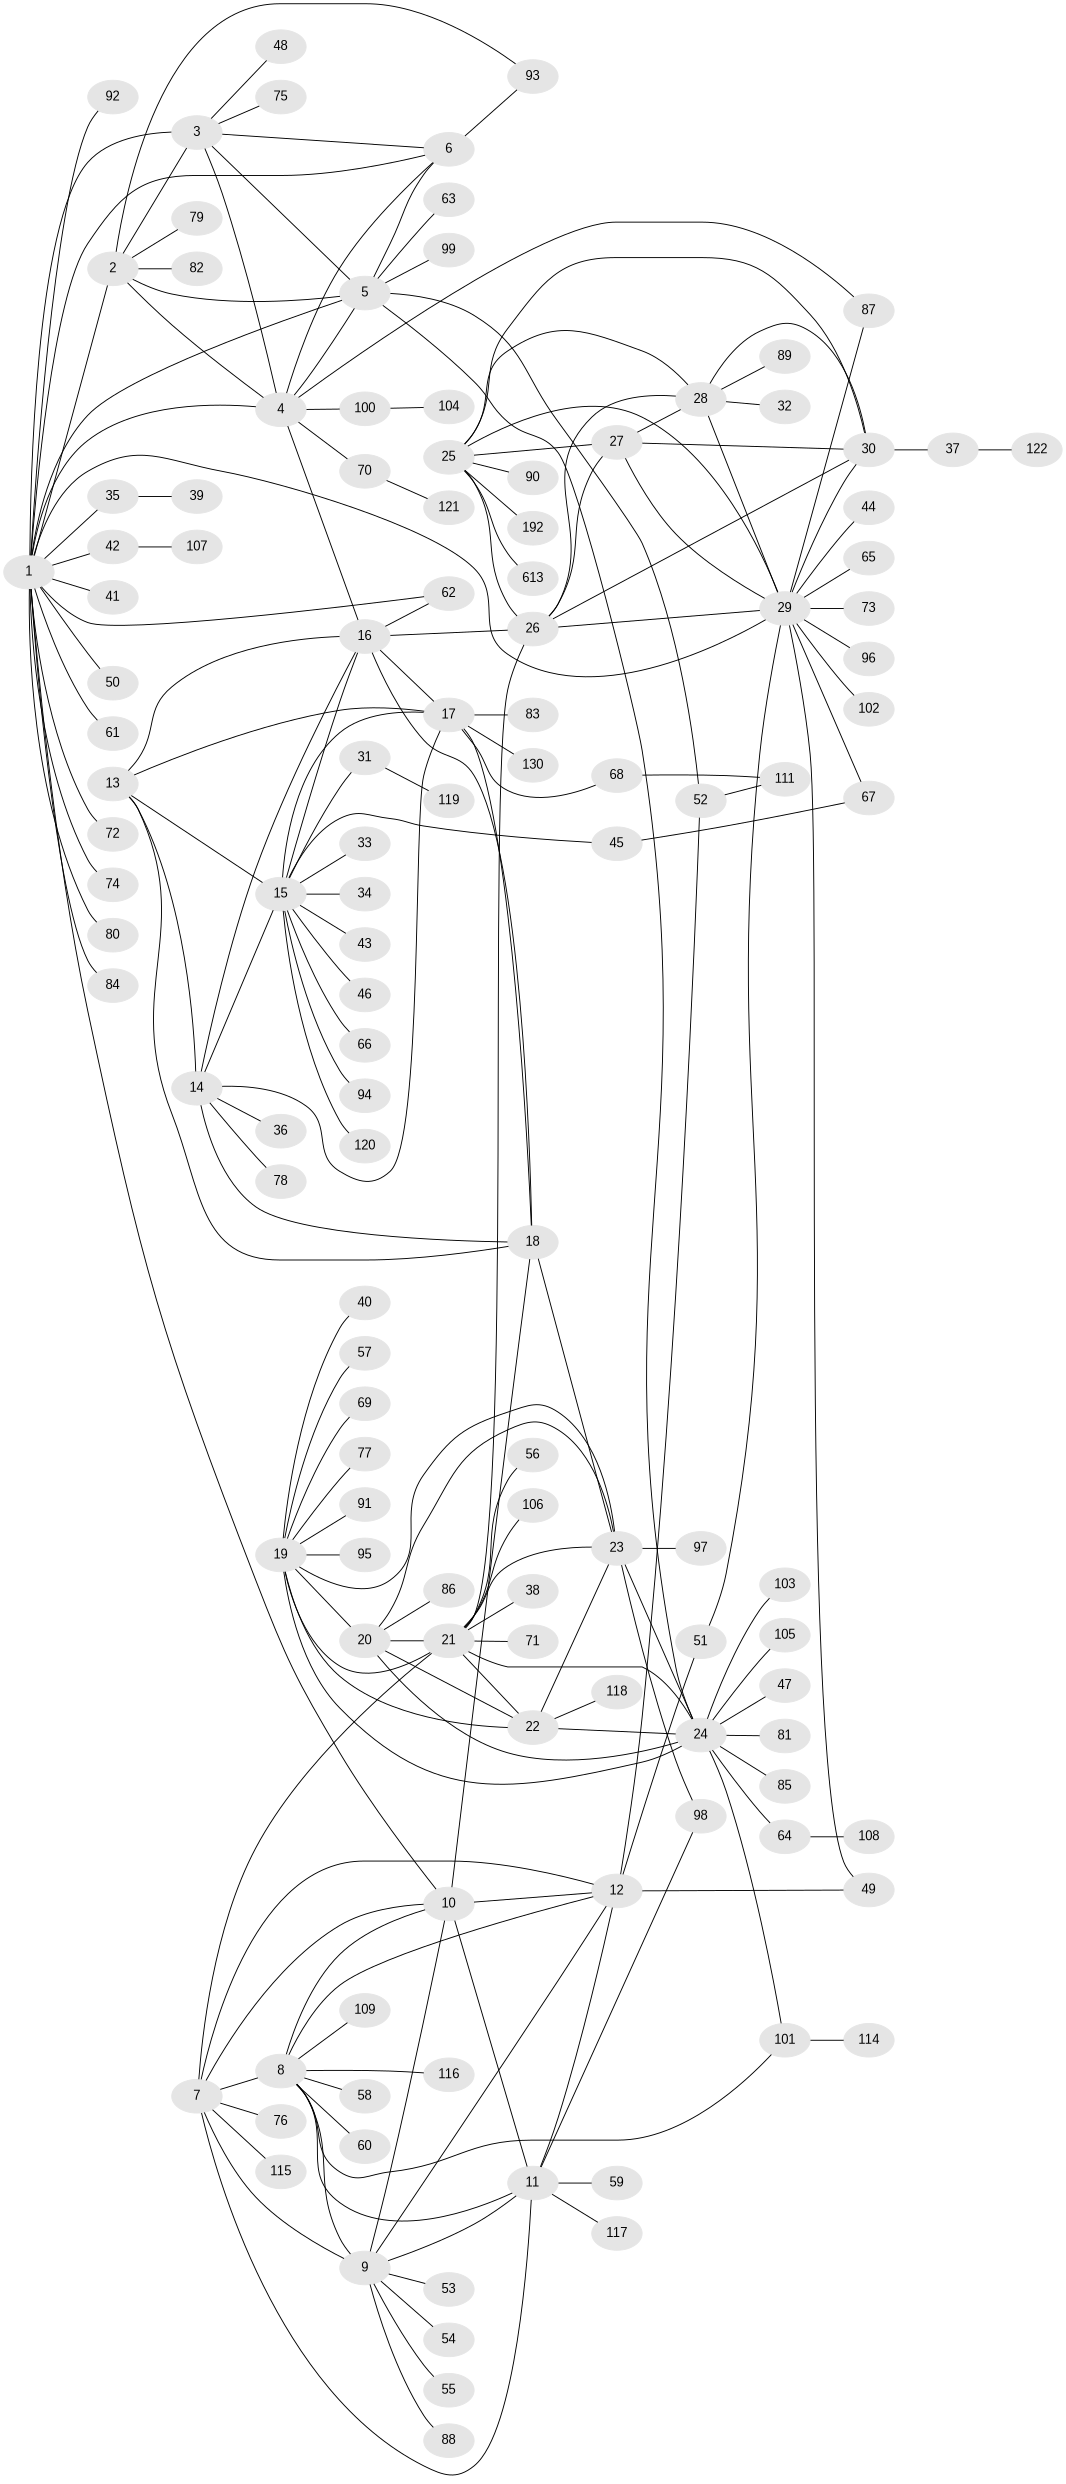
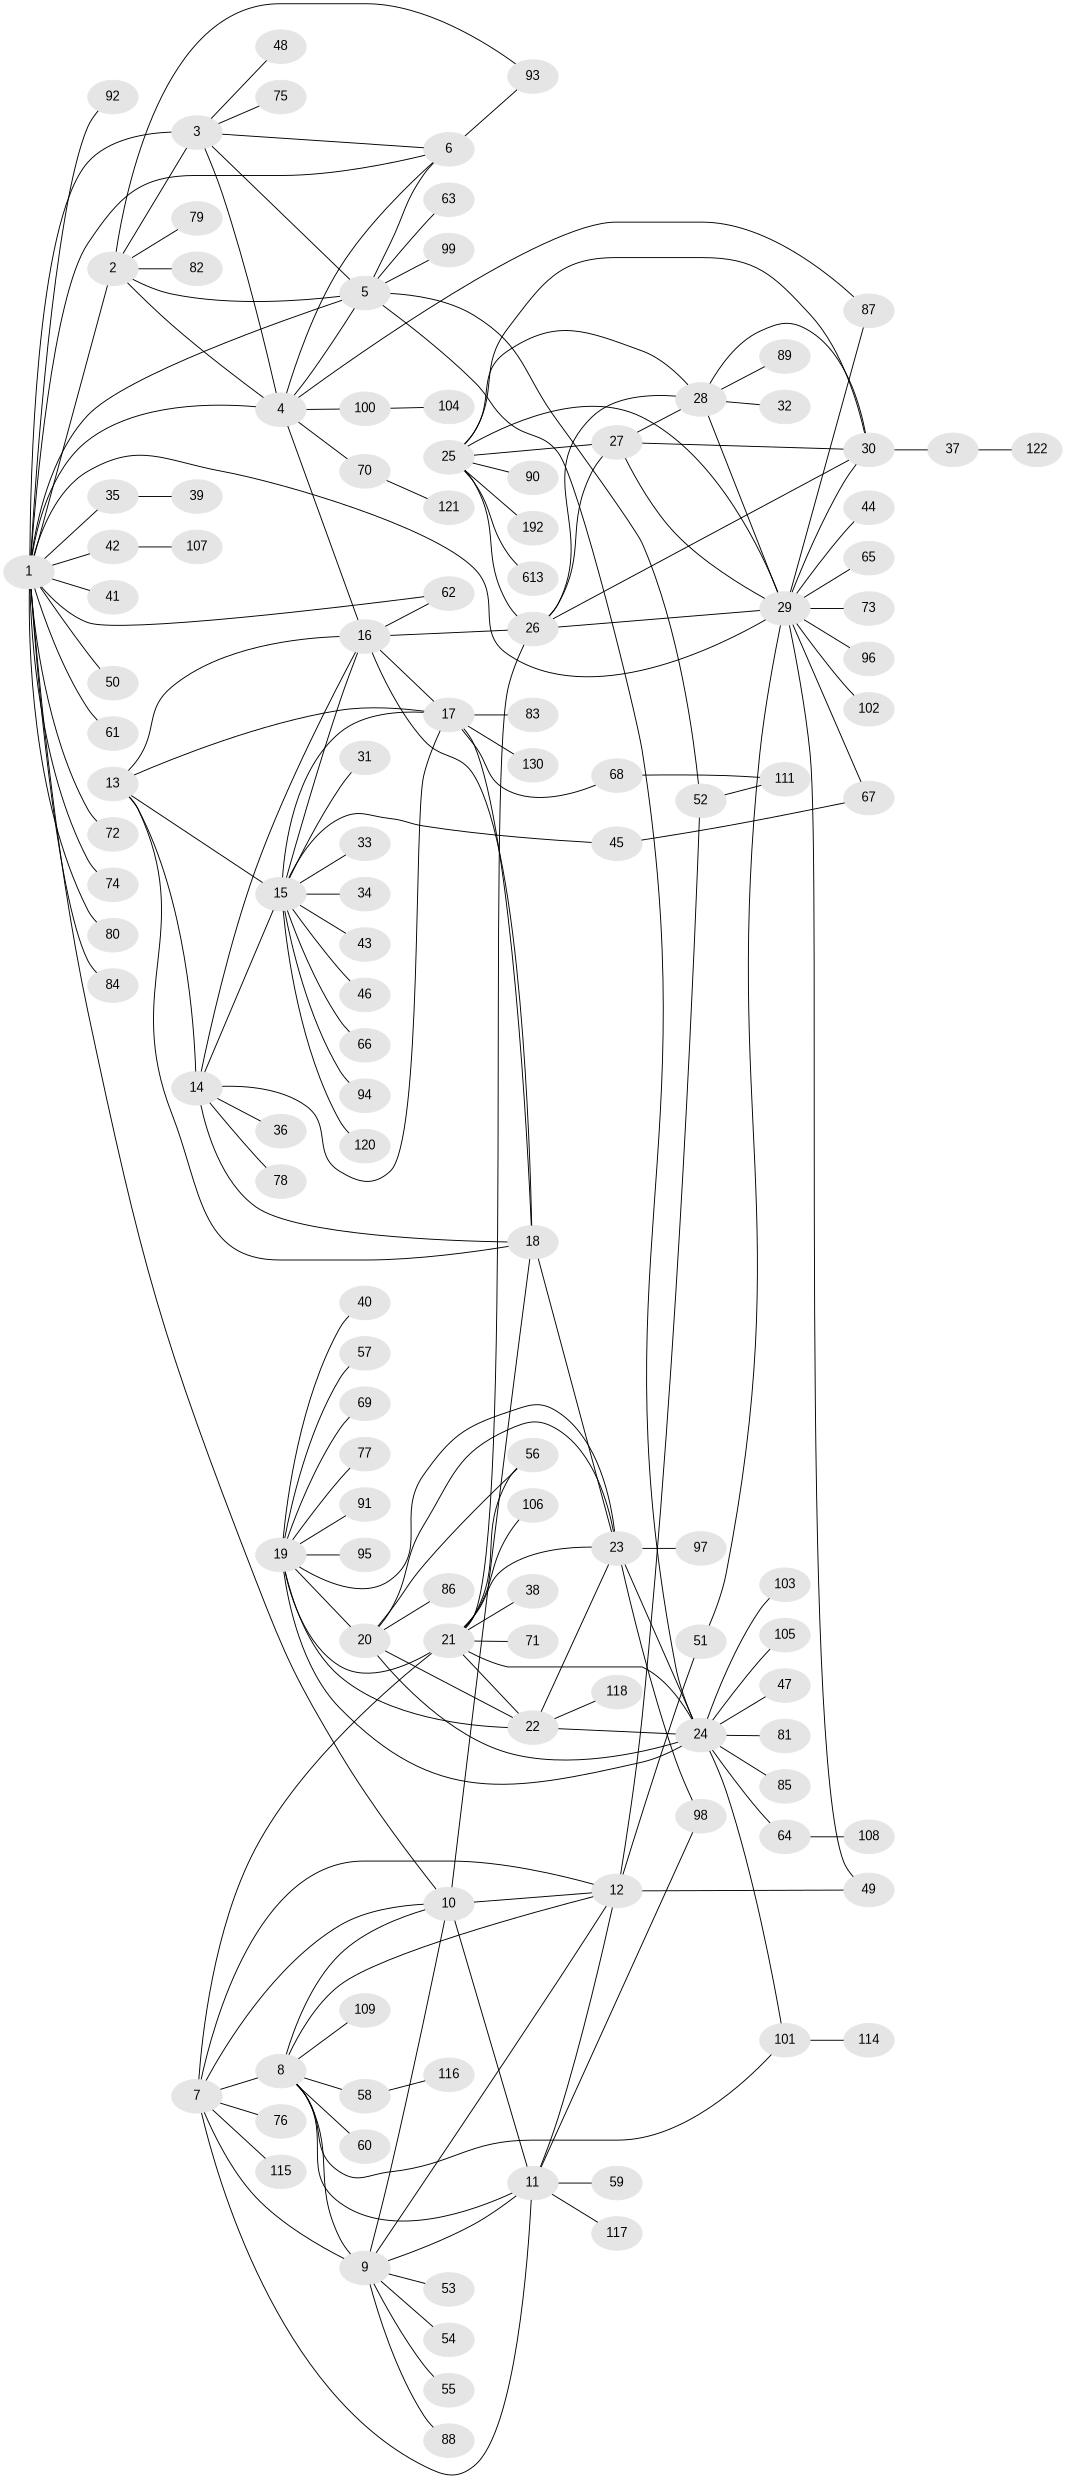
(449, 801) -> none
(407, 1641) -> (443, 1544)
(365, 2071) -> (403, 2086)
